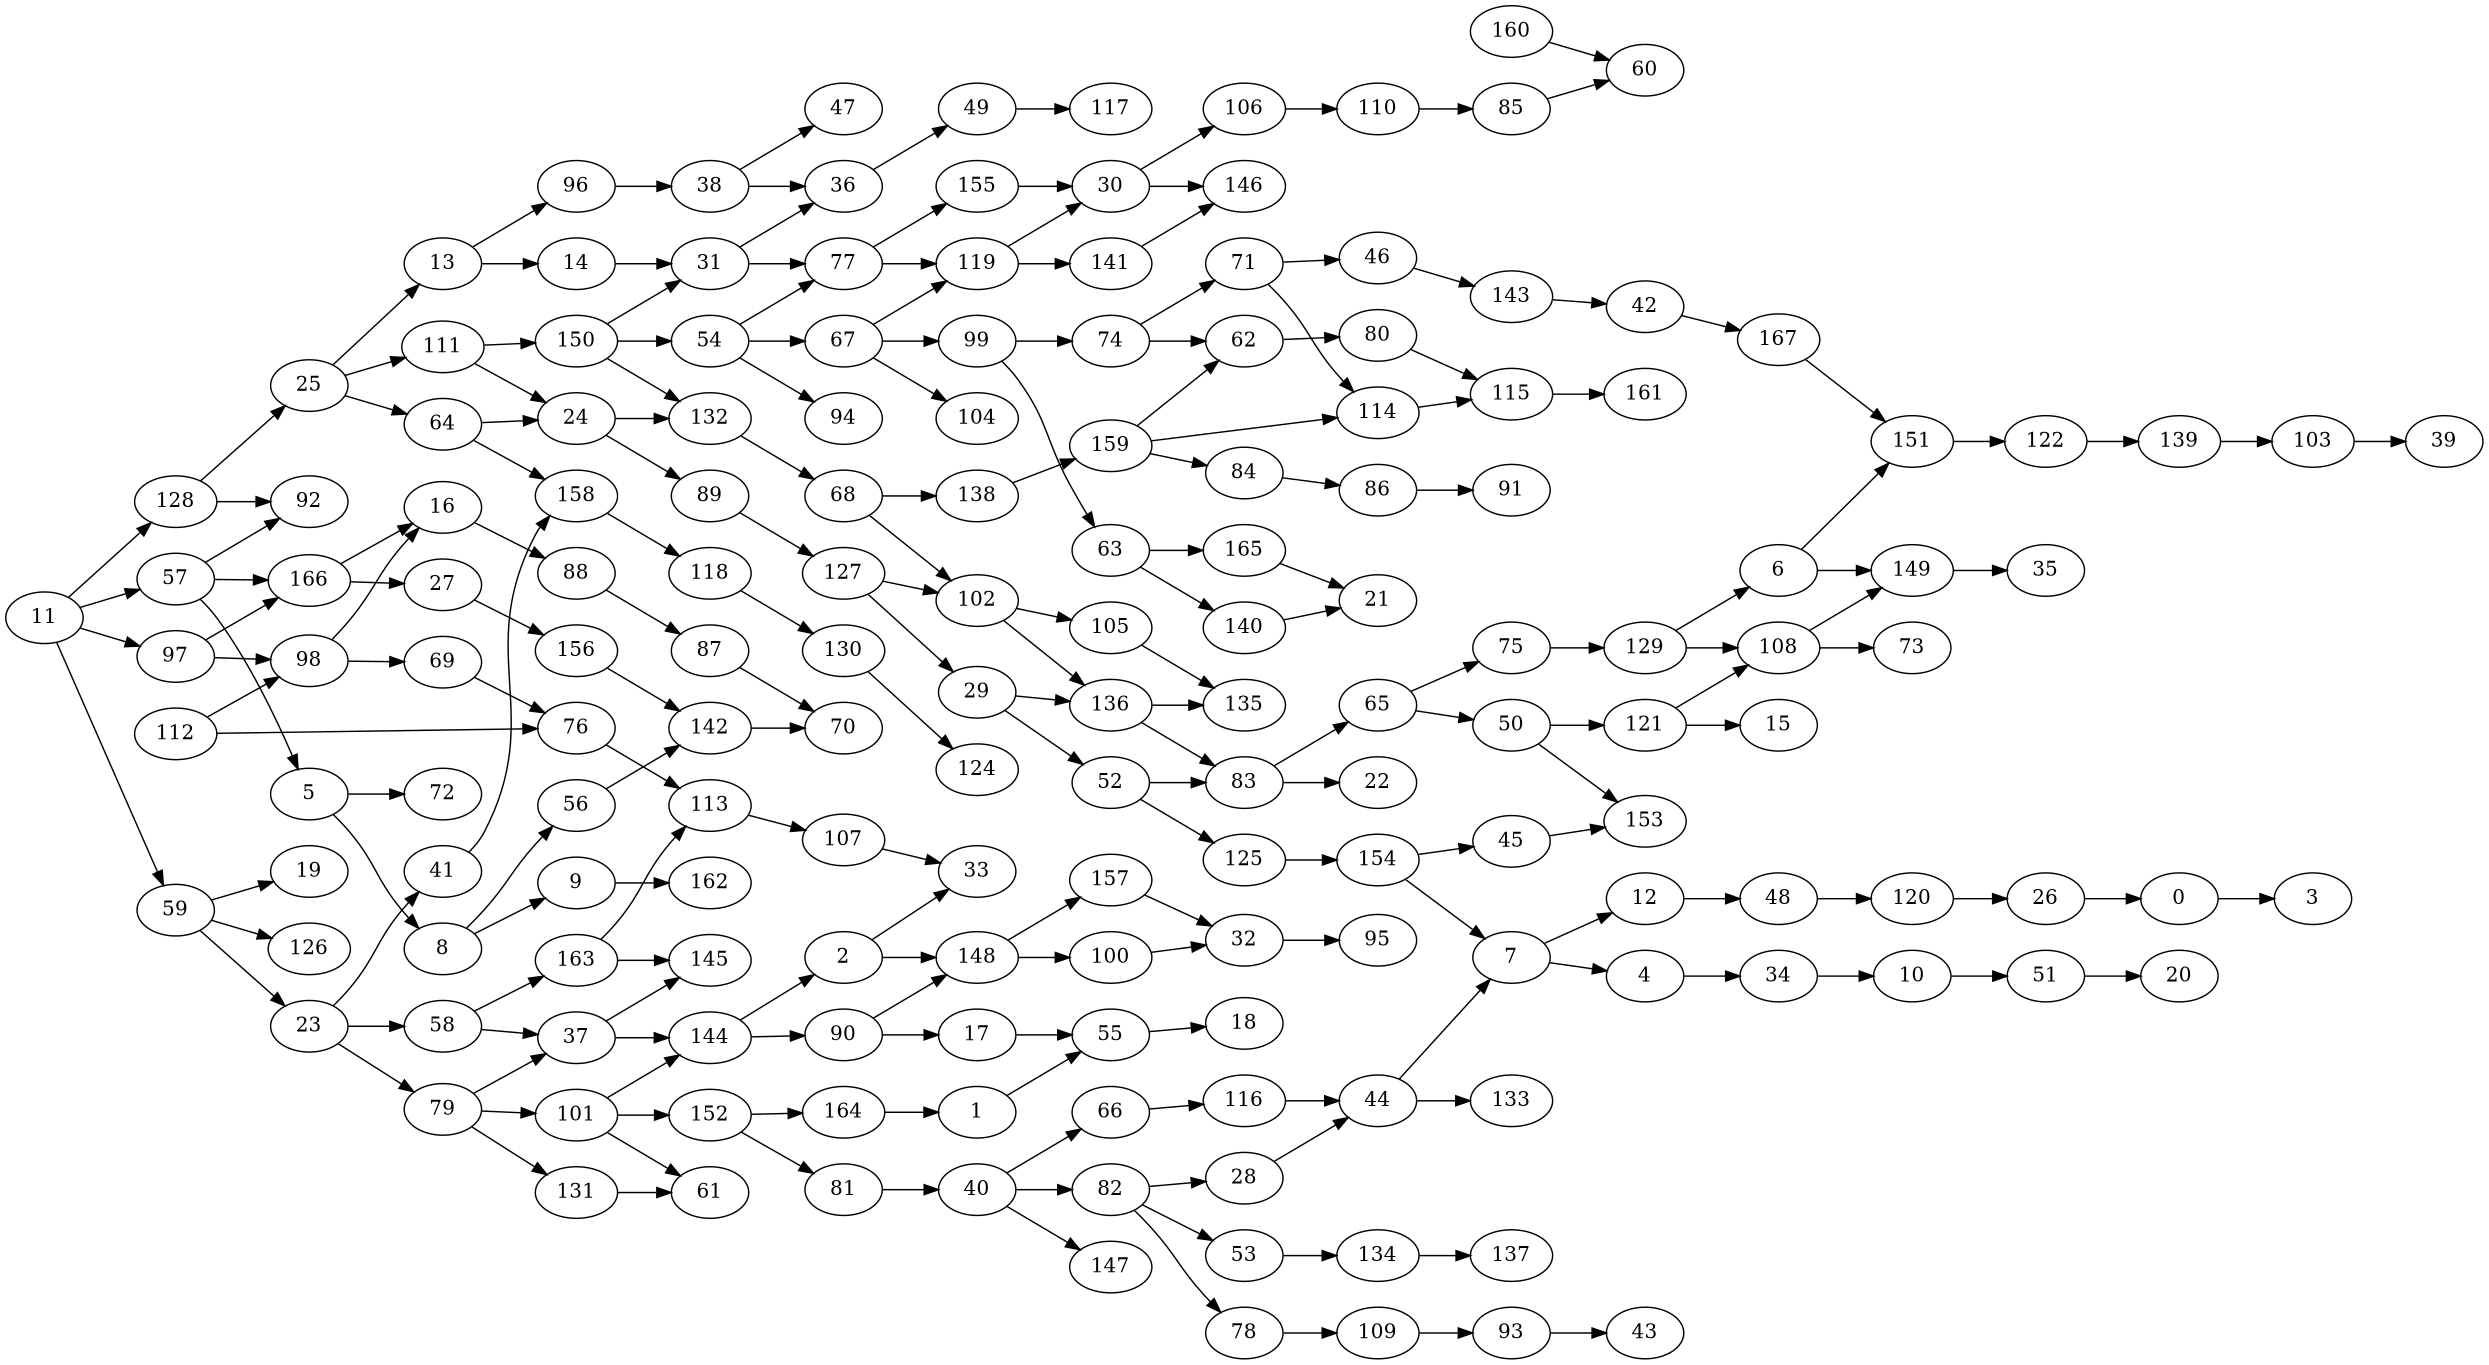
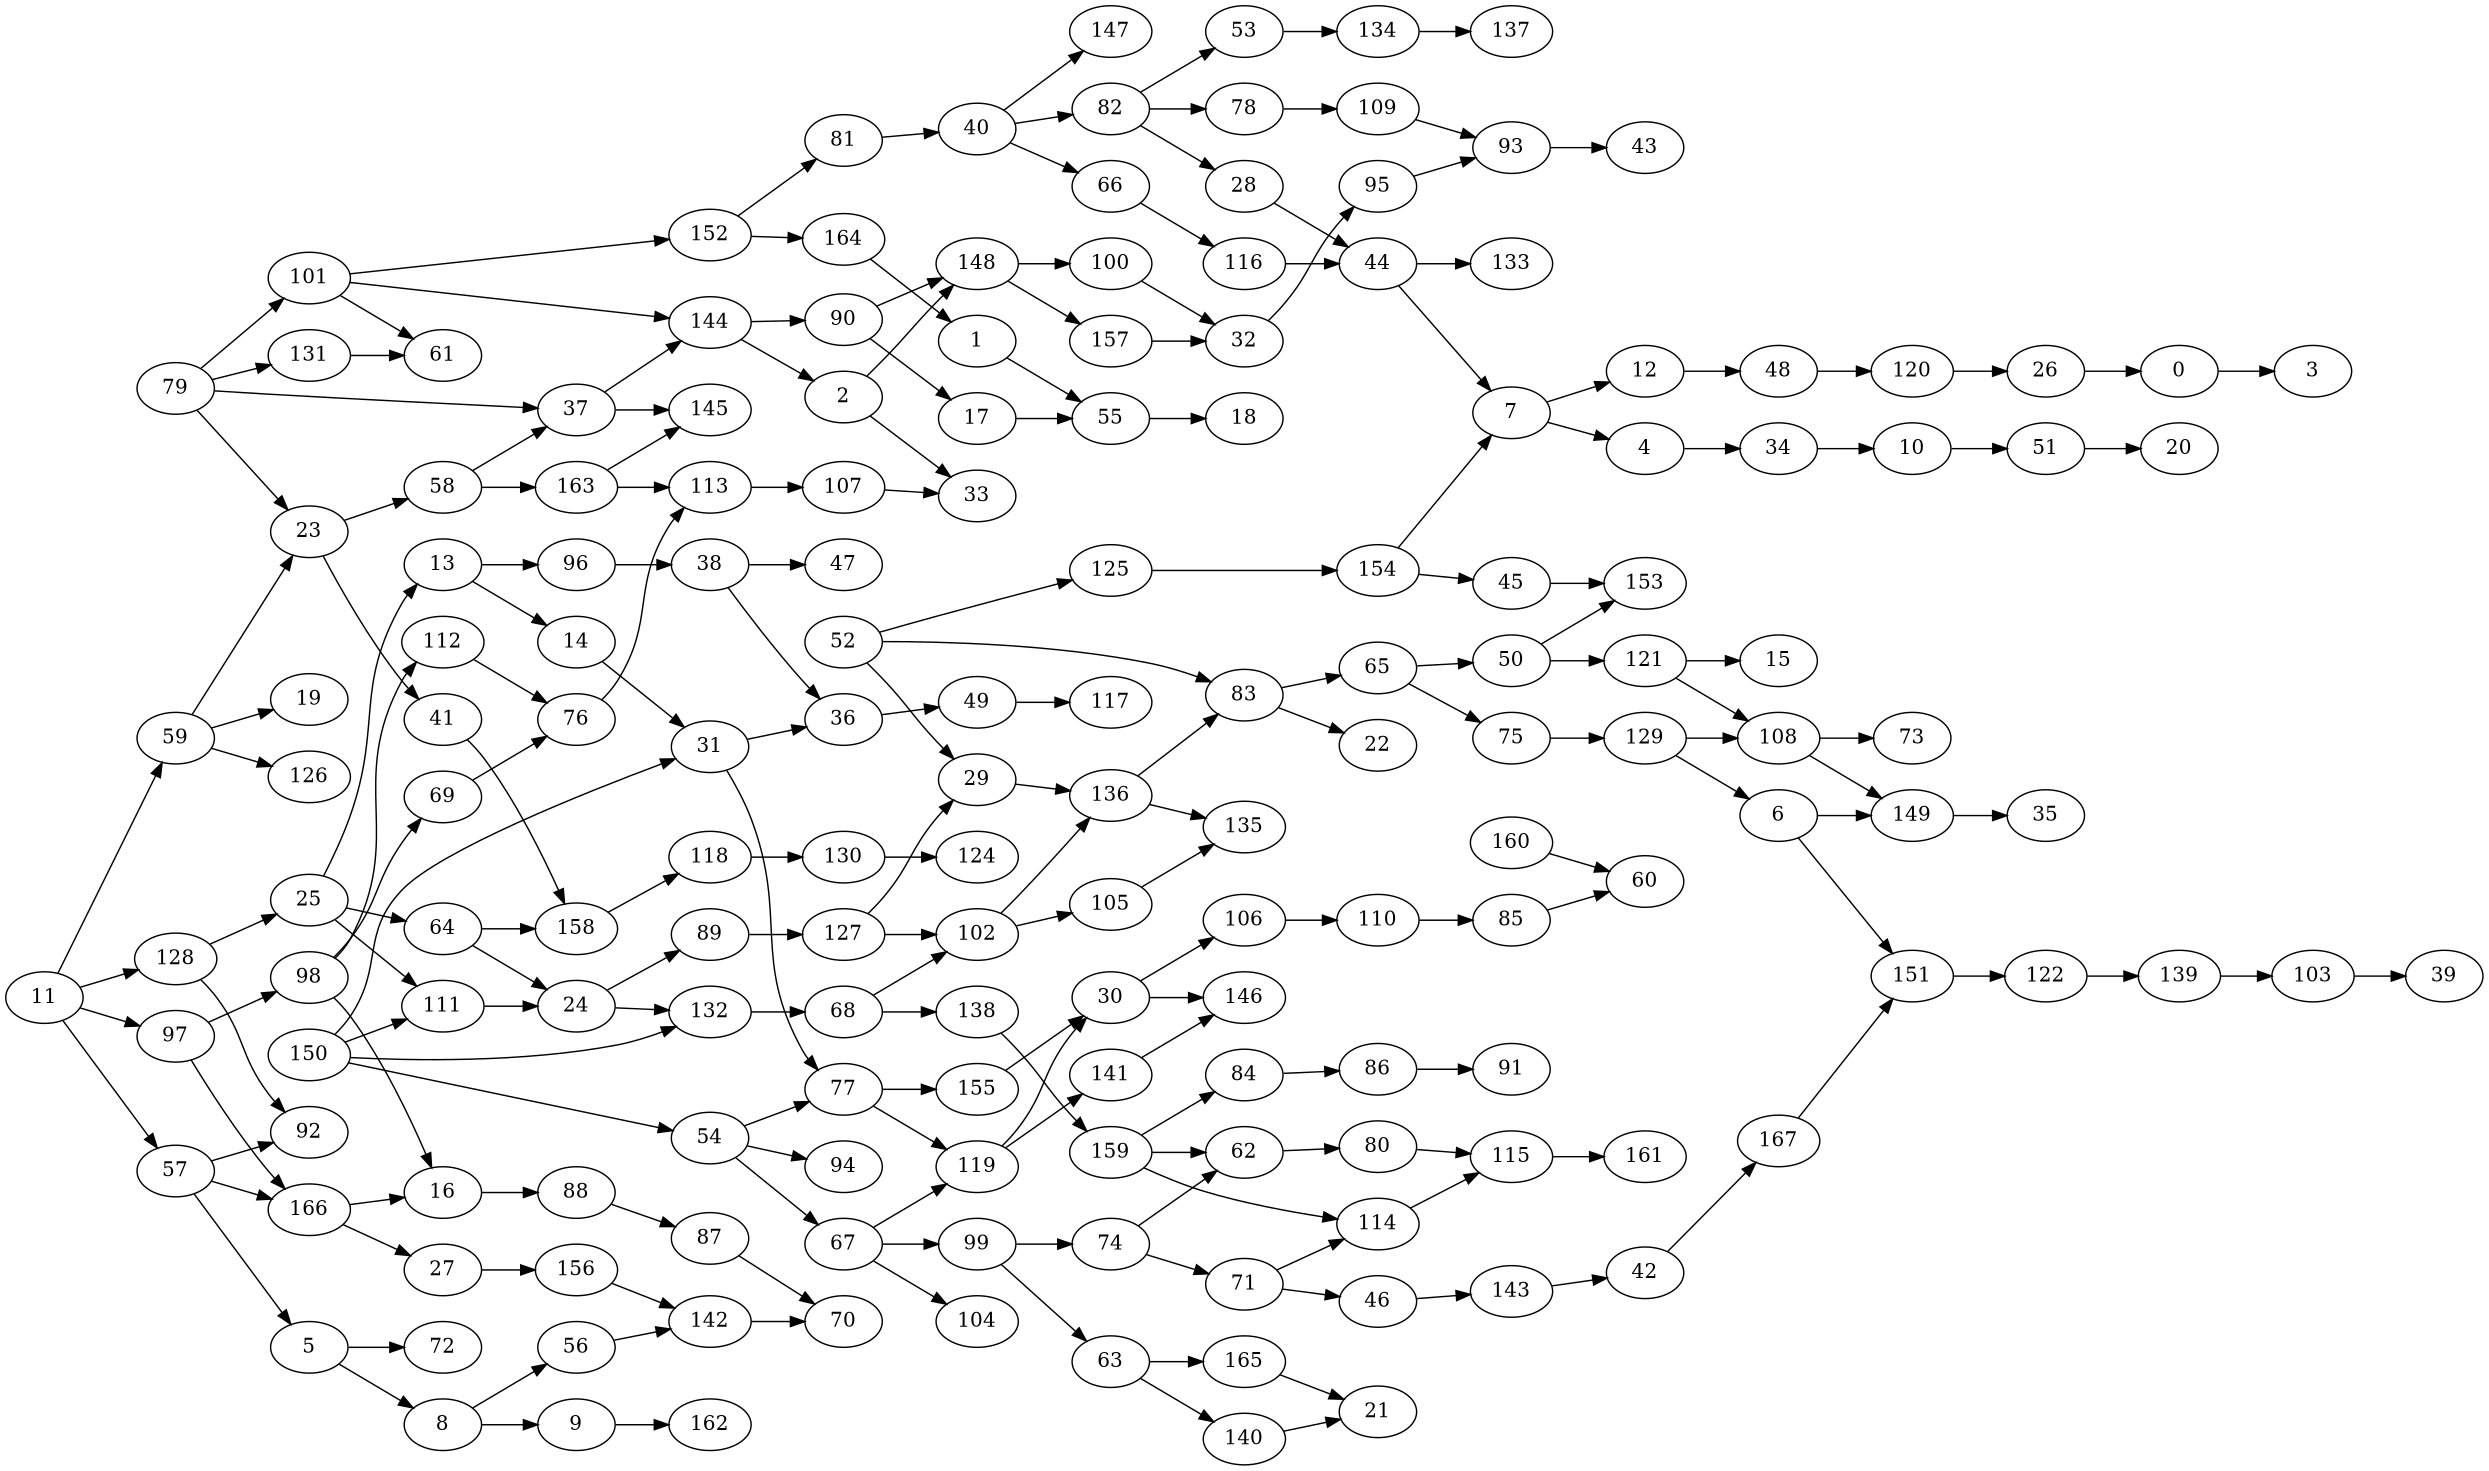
none -> (1438, 169)
(503, 344) -> (373, 1032)
(237, 700) -> (376, 818)
(1038, 733) -> (904, 703)
(370, 1064) -> (237, 455)
